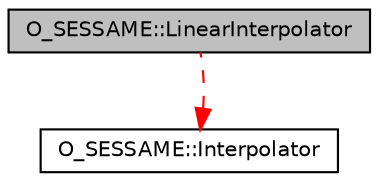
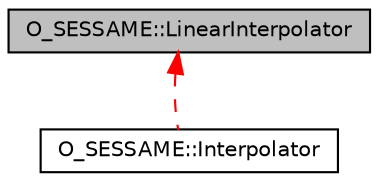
(203, 80) -> (175, 102)
